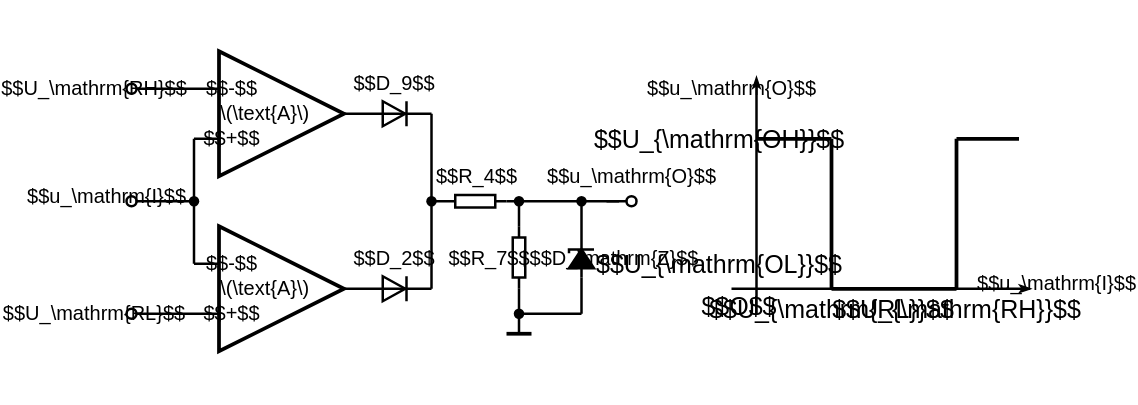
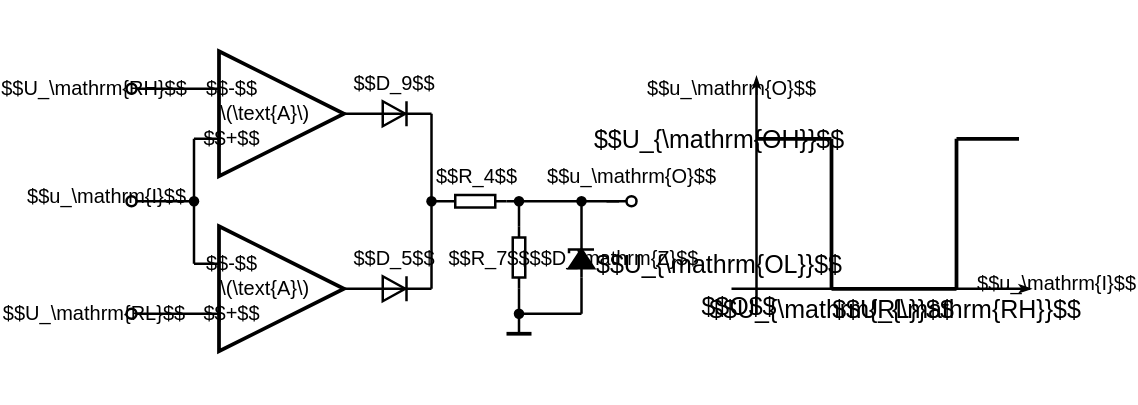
(395, 259) -> (395, 259)
